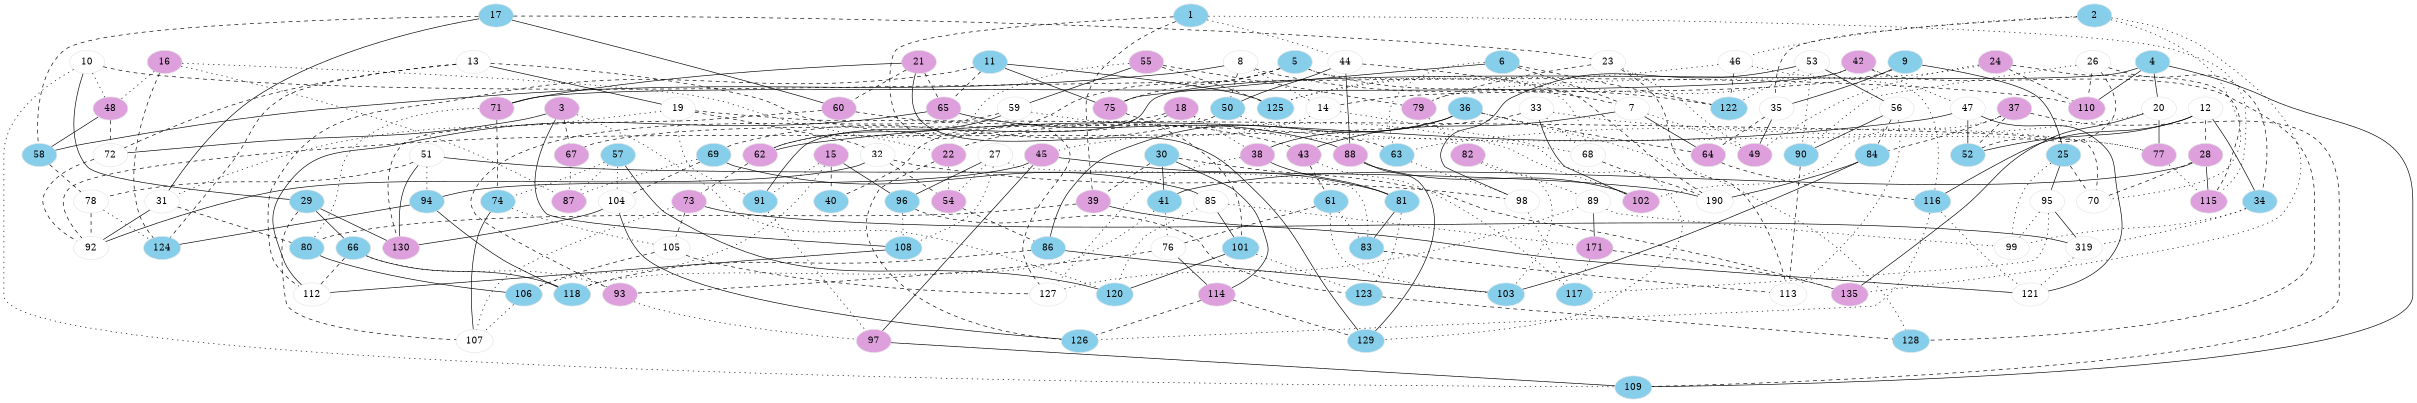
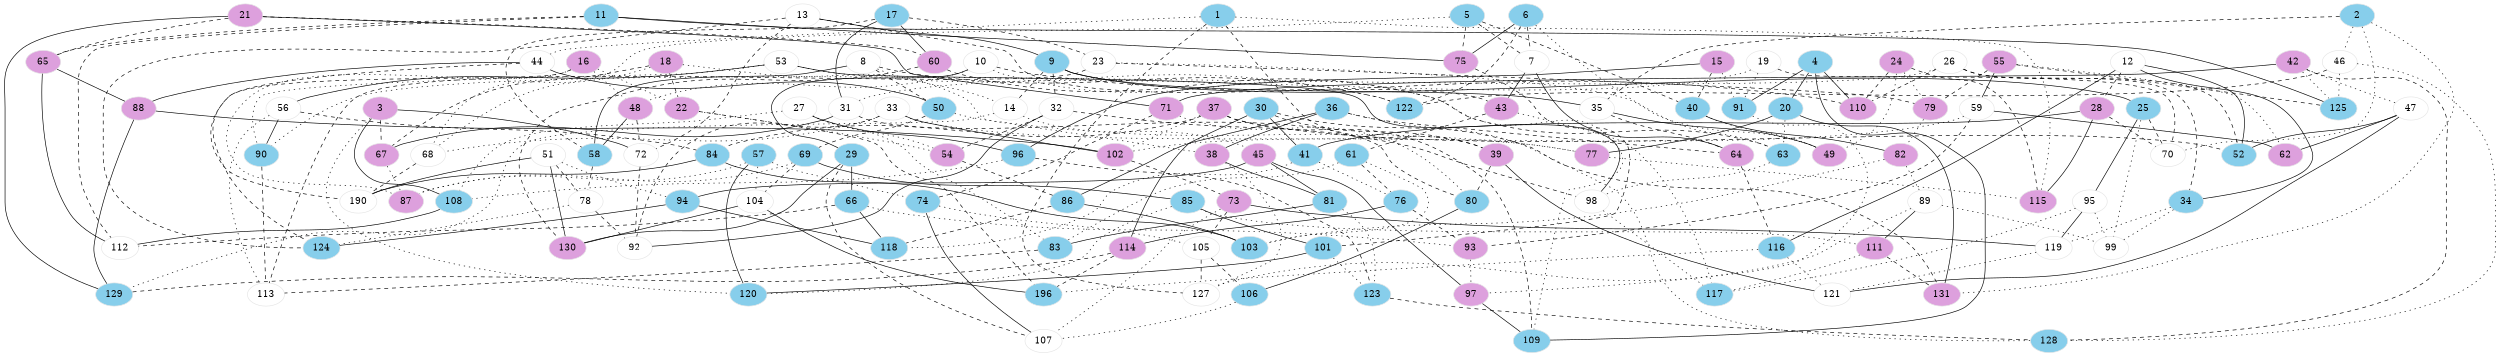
(537, 77) -> (929, 34)
(1917, 95) -> (2425, 305)
(2159, 108) -> (1786, 108)
(780, 128) -> (1054, 85)
(1695, 130) -> (1761, 132)
none -> (1795, 135)
(728, 176) -> (1183, 179)
(1211, 202) -> (1188, 202)
(131, 222) -> (647, 135)
(1168, 248) -> (1401, 202)
(1595, 248) -> (1875, 248)
(2084, 248) -> (2054, 248)
(712, 254) -> none
(1850, 294) -> (1942, 294)
(1080, 341) -> (1044, 294)
